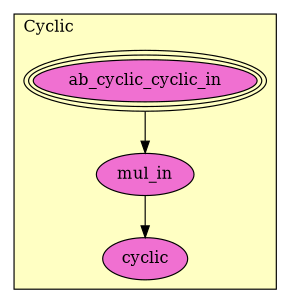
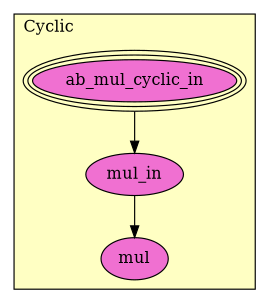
(145, 81) -> (135, 81)
(145, 259) -> (135, 259)
